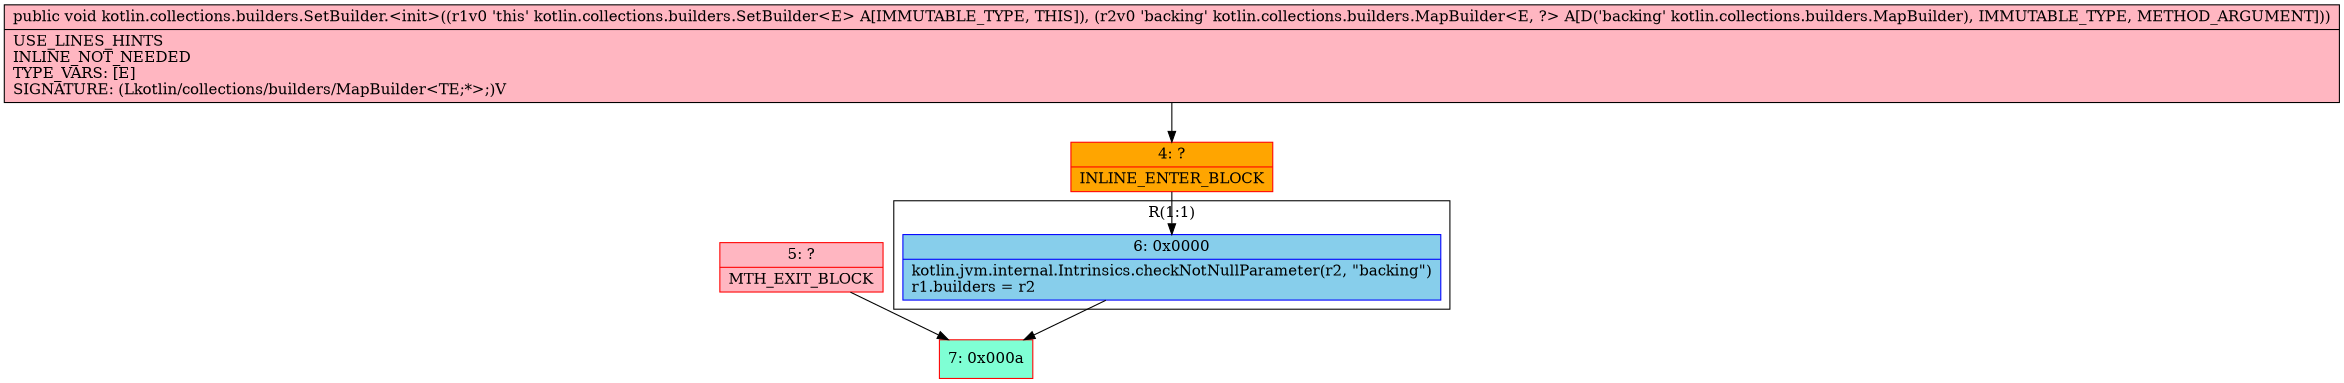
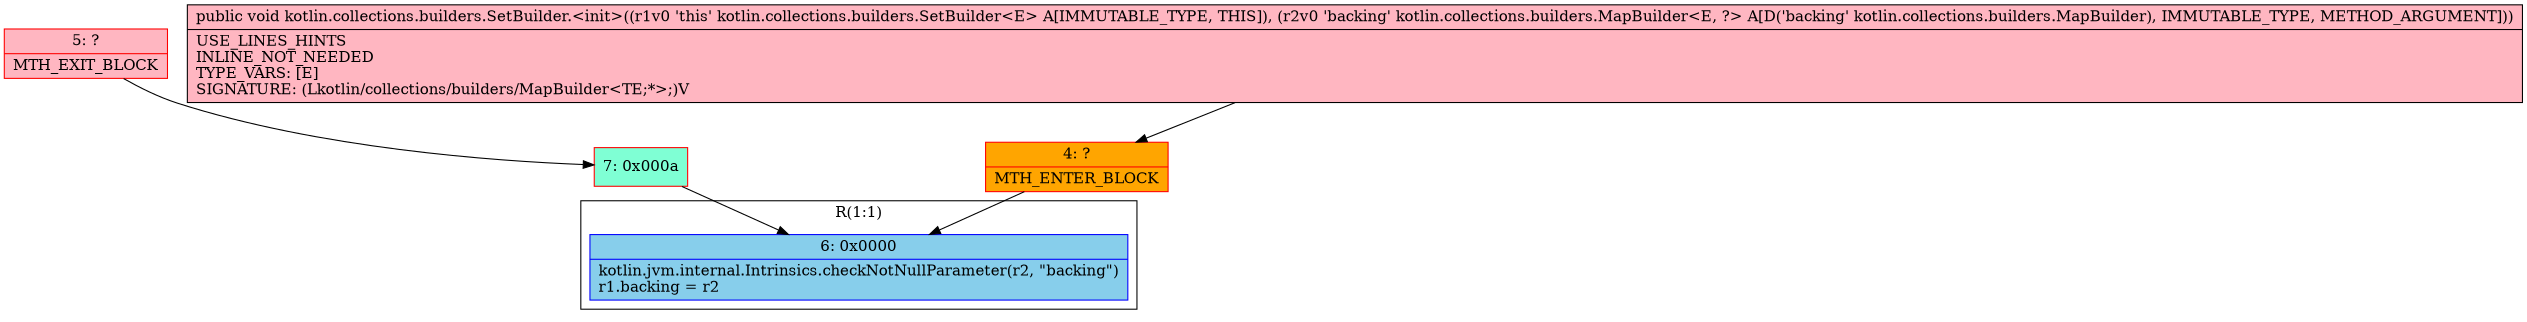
(1172, 179) -> (1077, 179)
(974, 287) -> (659, 287)
(1070, 318) -> (730, 208)
